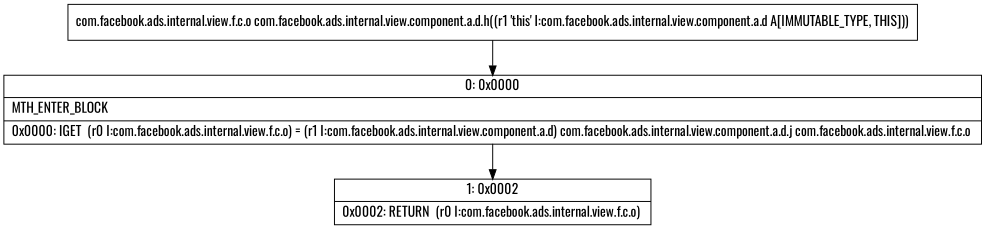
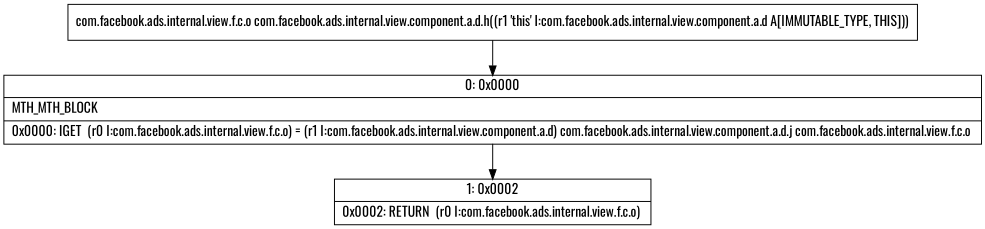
(60, 109) -> (55, 109)
